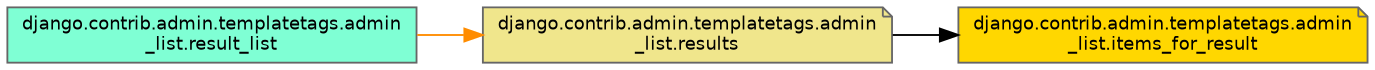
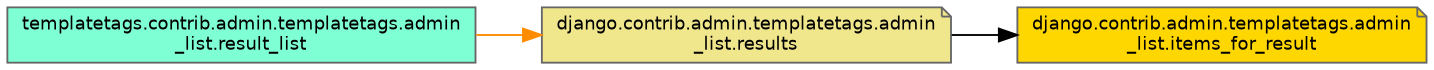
(212, 35) -> (241, 35)
